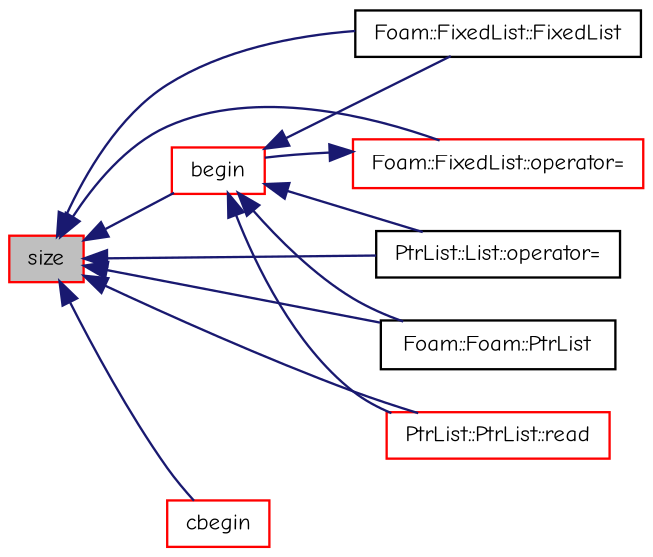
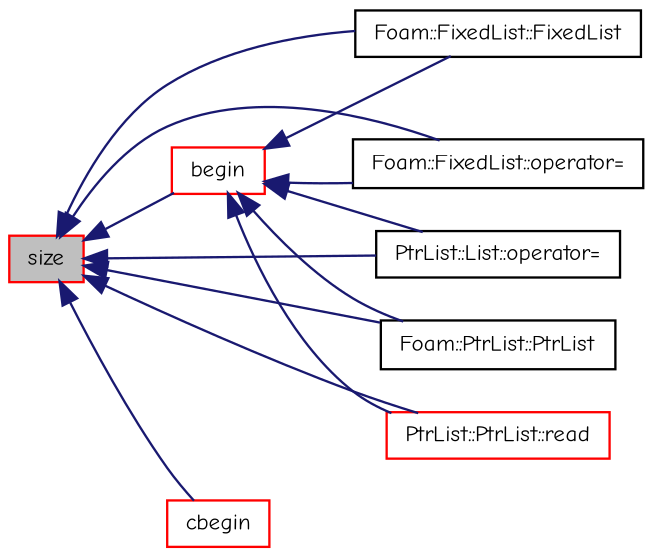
(297, 155) -> (321, 183)
(498, 164) -> (498, 164)
(498, 345) -> (498, 345)
